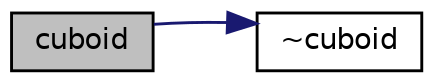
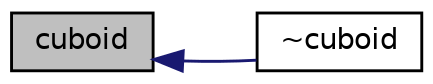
(190, 23) -> (220, 61)
